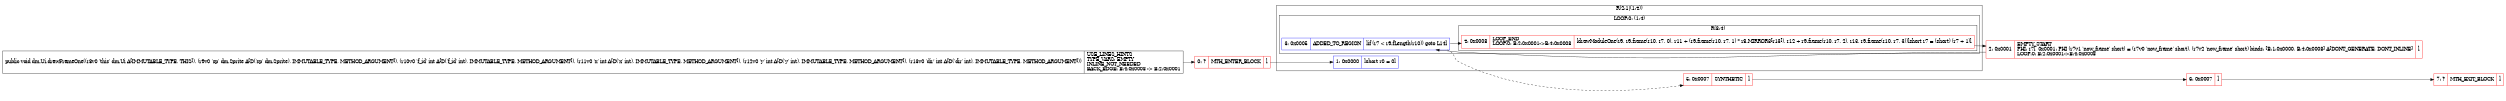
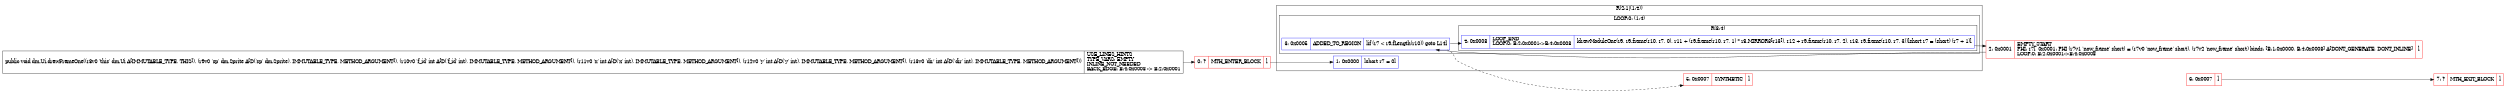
(1718, 42) -> (1718, 42)
(1380, 62) -> (1380, 62)
(1968, 80) -> none
